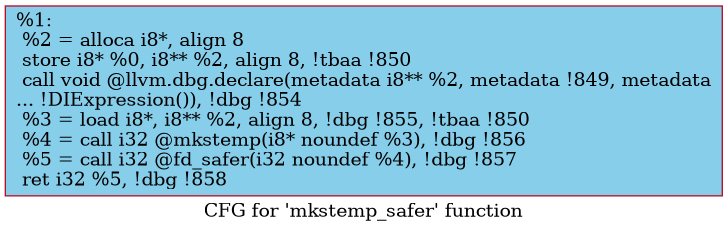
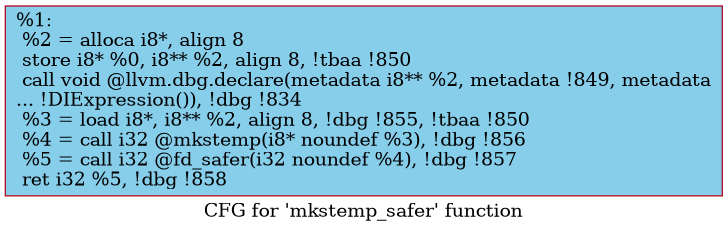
(159, 100) -> (159, 100)
